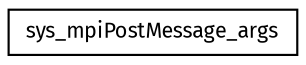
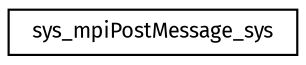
(153, 32) -> (153, 32)
